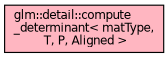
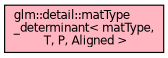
(84, 29) -> (84, 29)
